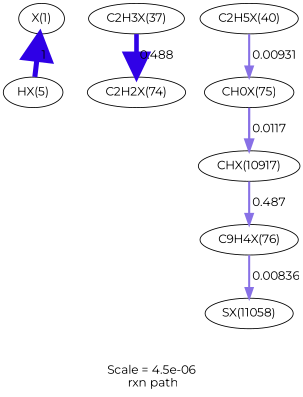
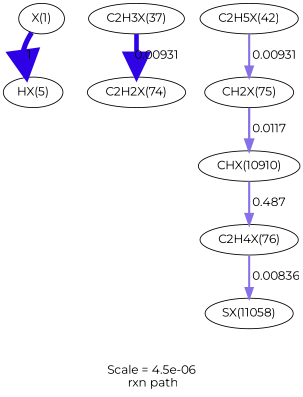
(249, 19) -> (249, 19)
(155, 55) -> (155, 55)
(36, 68) -> (26, 42)
(249, 92) -> (249, 92)
(249, 166) -> (249, 166)
(249, 240) -> (249, 240)
